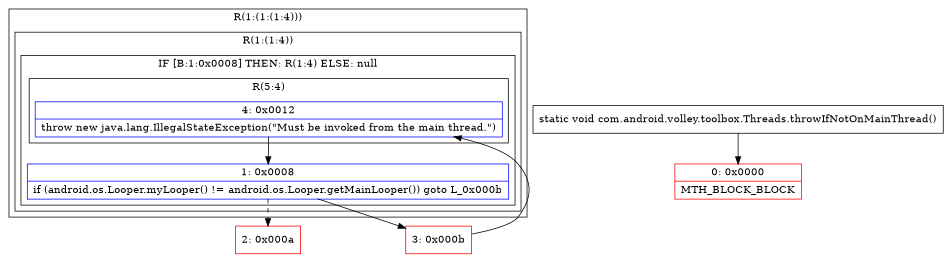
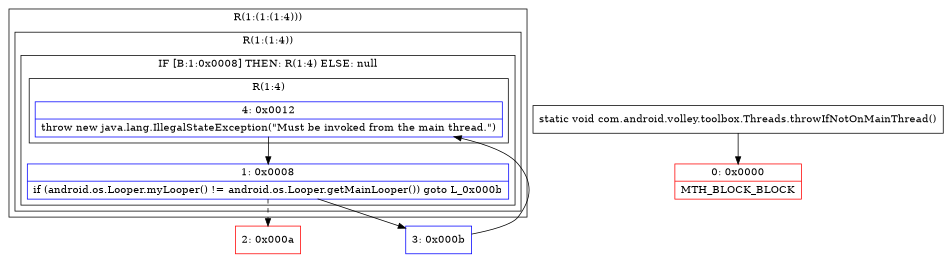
(269, 87) -> (269, 87)
(439, 240) -> (439, 240)
